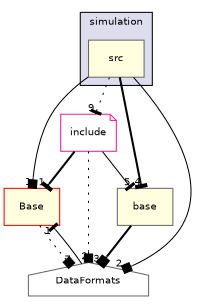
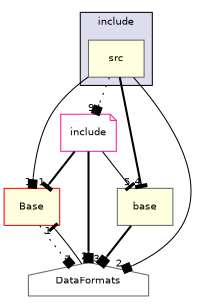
(116, 22) -> (116, 22)
(104, 92) -> (104, 92)
(89, 202) -> (89, 202)
